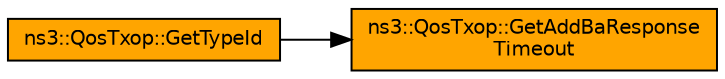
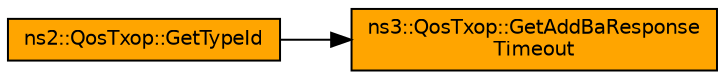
(144, 40) -> (144, 40)
